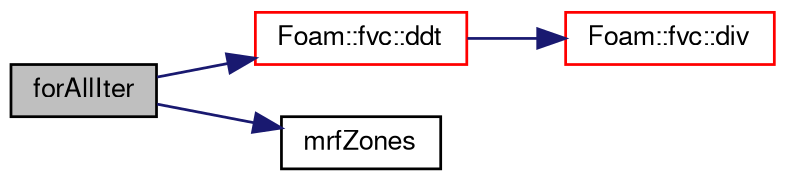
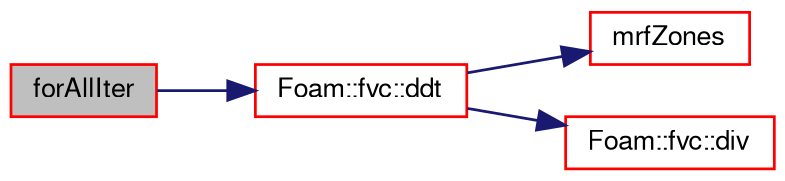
(84, 91) -> (84, 91)
(205, 113) -> (515, 65)
(361, 143) -> (670, 38)
